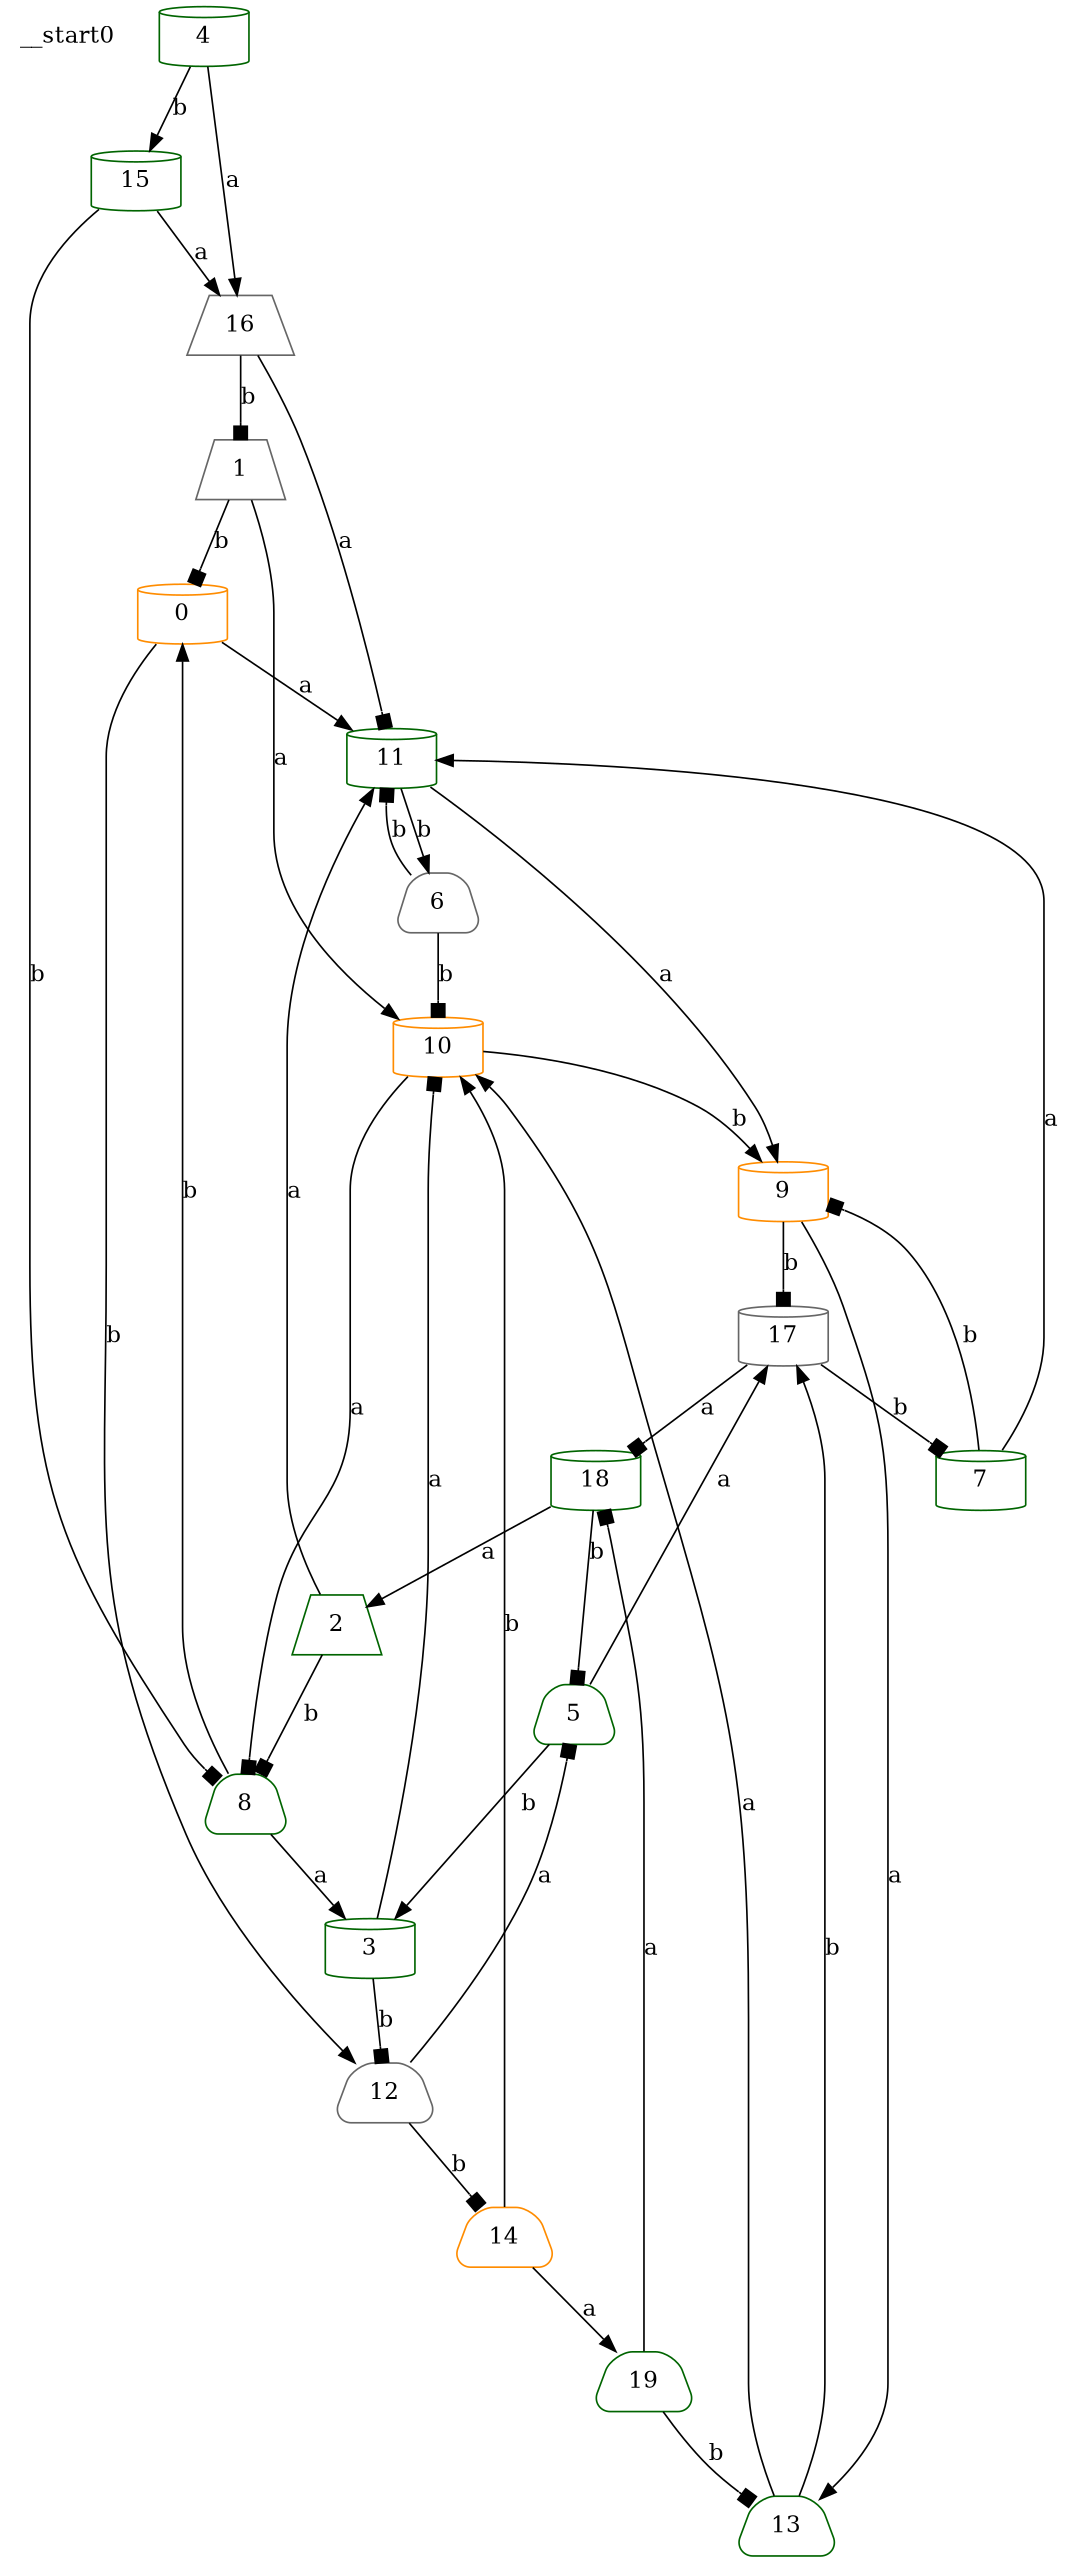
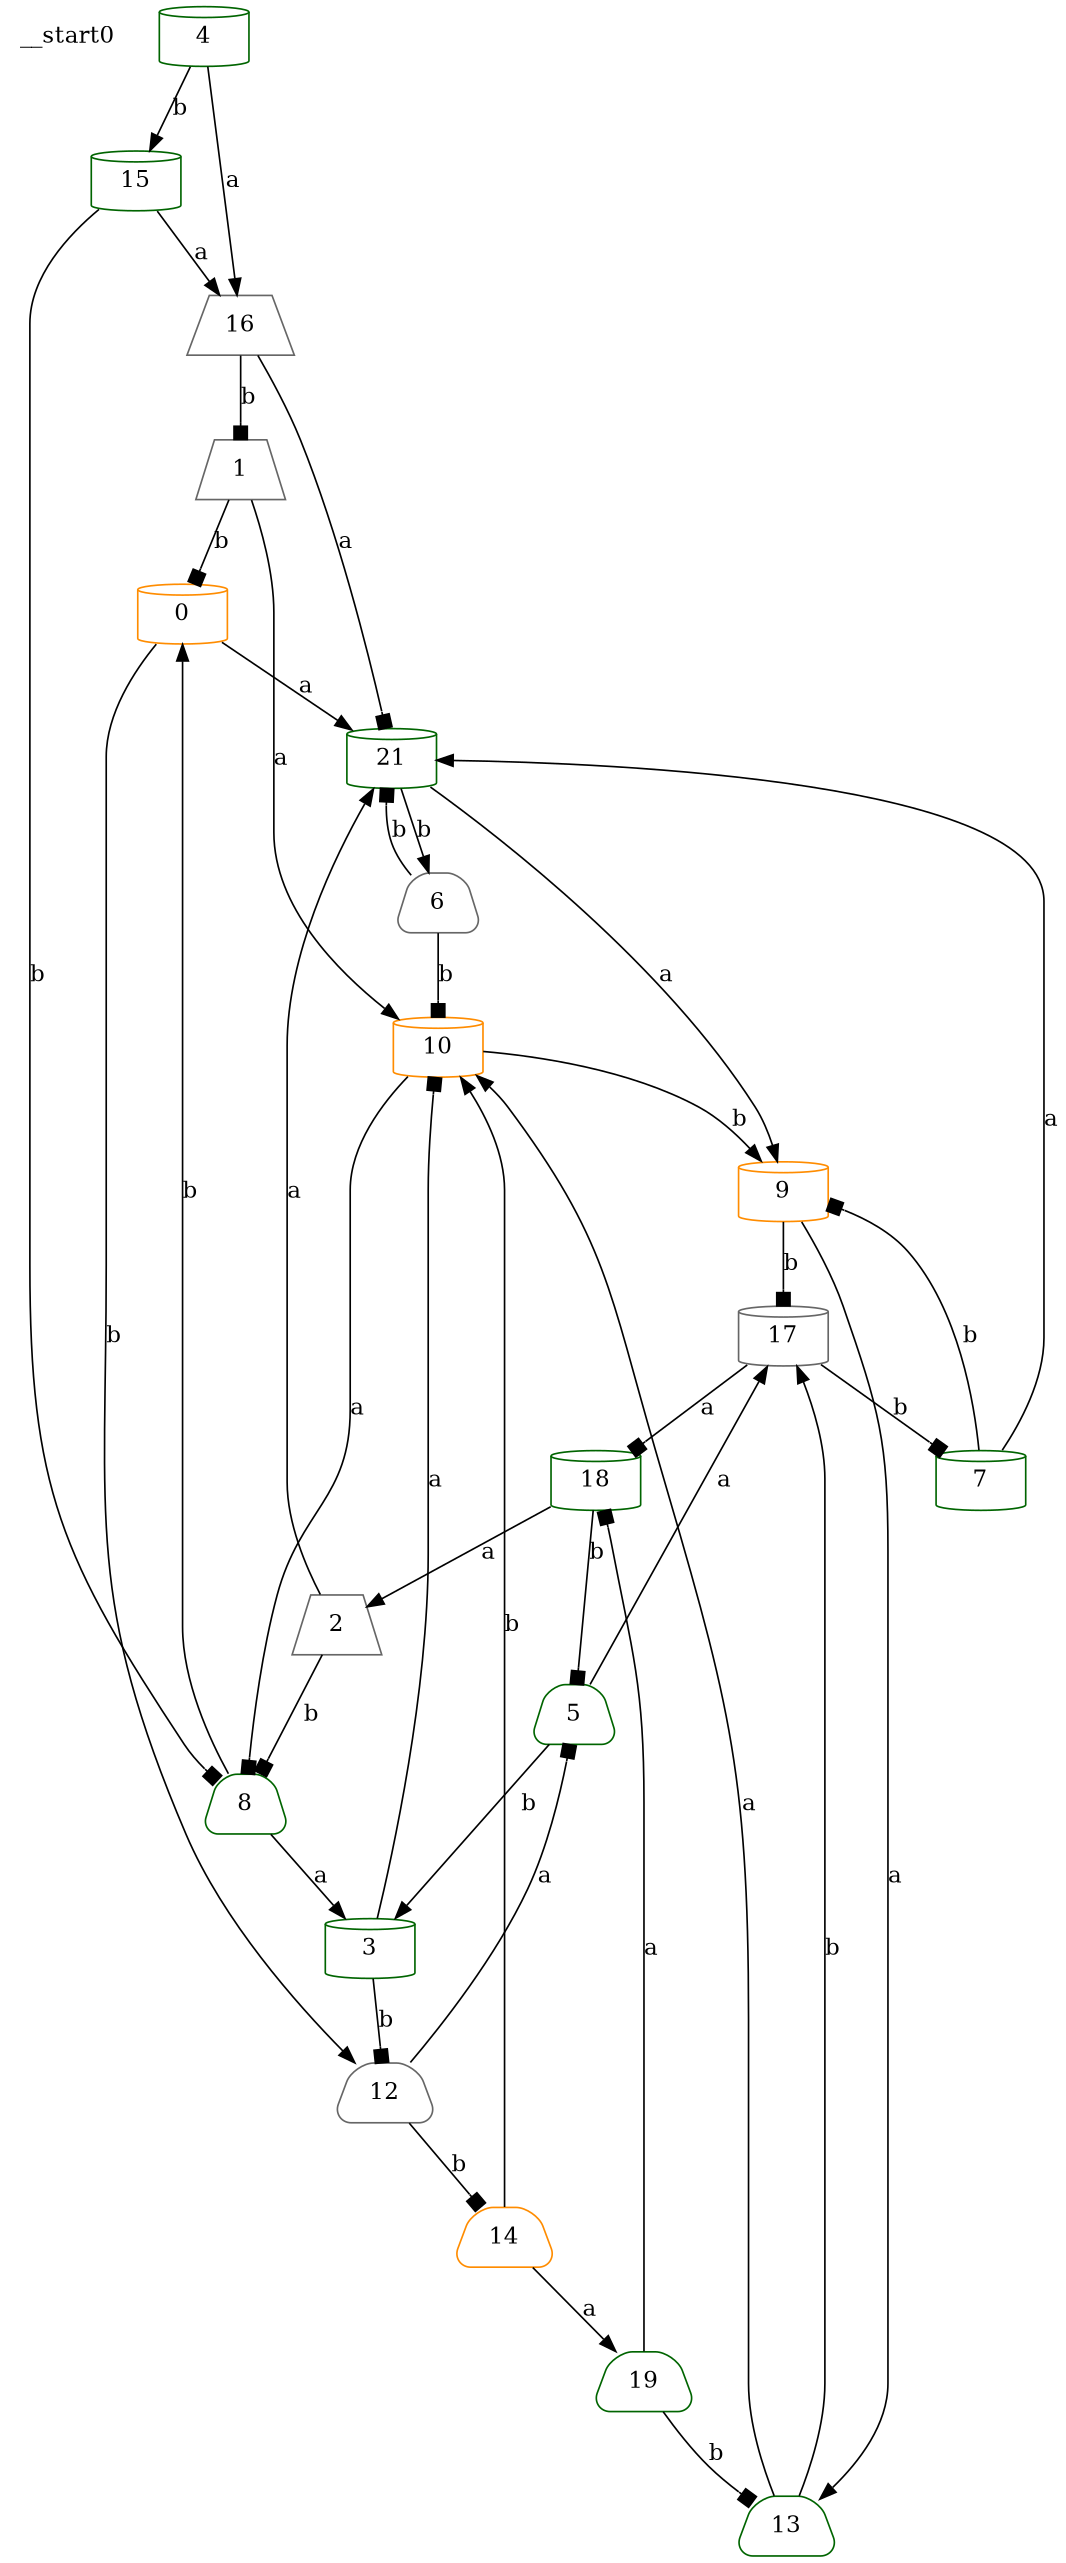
(392, 758) -> (392, 758)
(337, 1625) -> (337, 1625)
